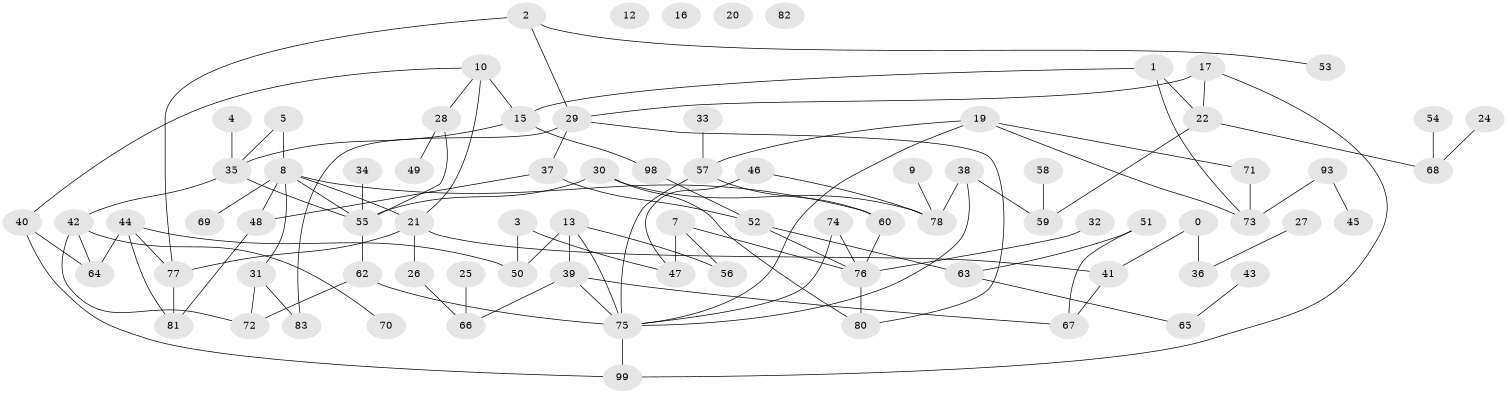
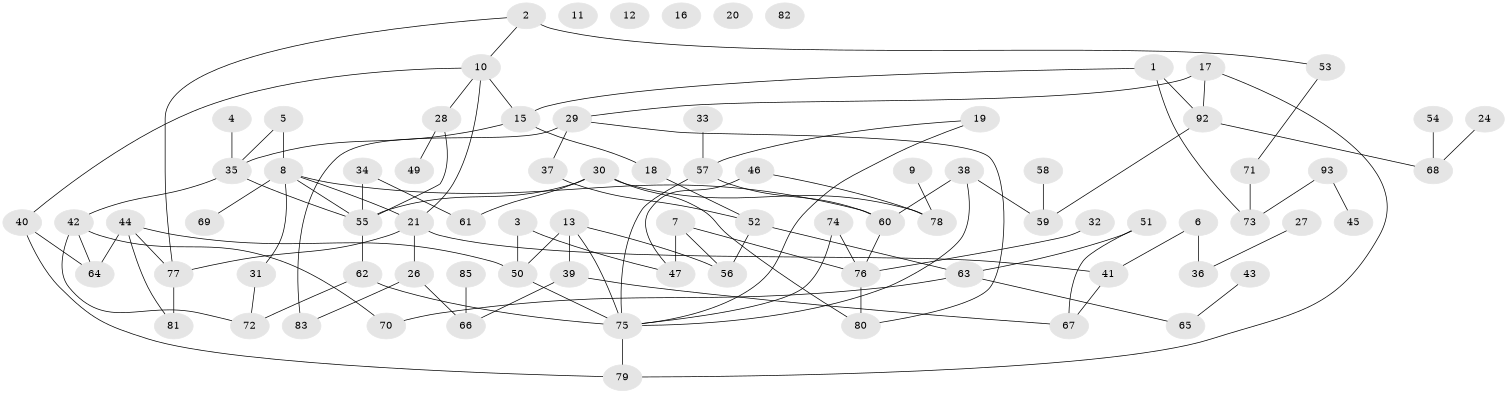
none -> (578, 16)
(549, 68) -> (504, 42)
(1203, 119) -> (1203, 119)
(1115, 145) -> (1288, 119)
(1109, 170) -> none
(651, 171) -> (651, 171)
(951, 197) -> (929, 194)
(256, 223) -> none
none -> (466, 223)
(1198, 223) -> (1198, 223)
(808, 248) -> (740, 250)
(466, 274) -> (466, 274)
none -> (675, 298)
(279, 300) -> (361, 300)
(596, 300) -> (561, 296)
(623, 378) -> (623, 378)
